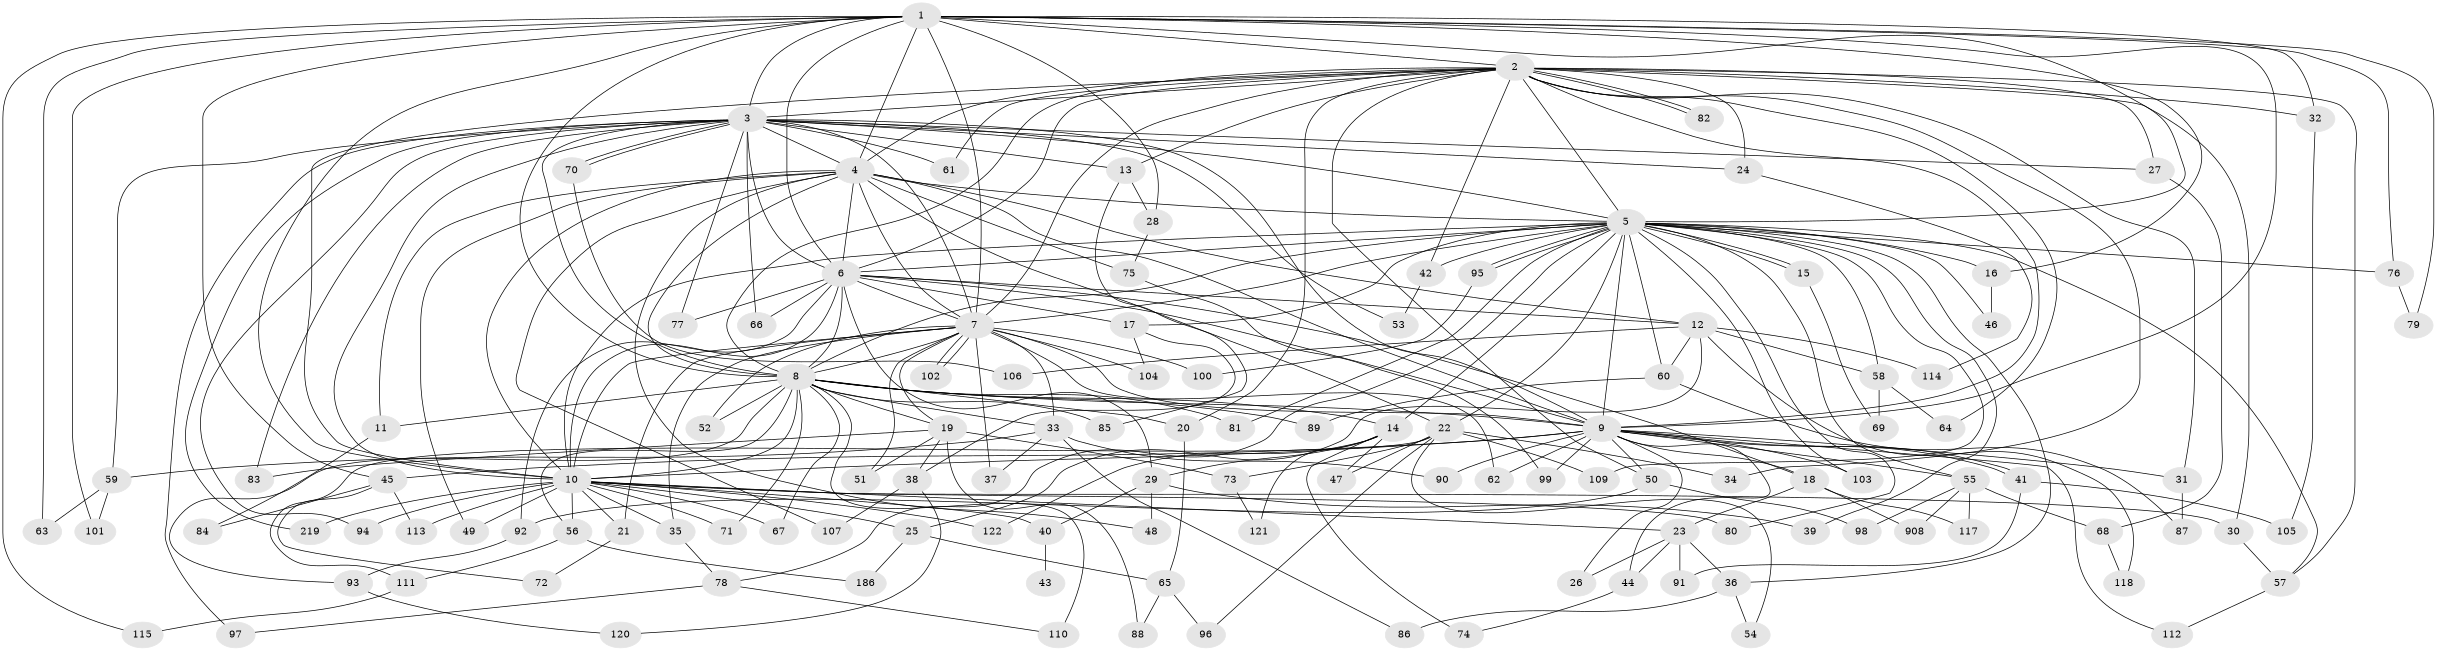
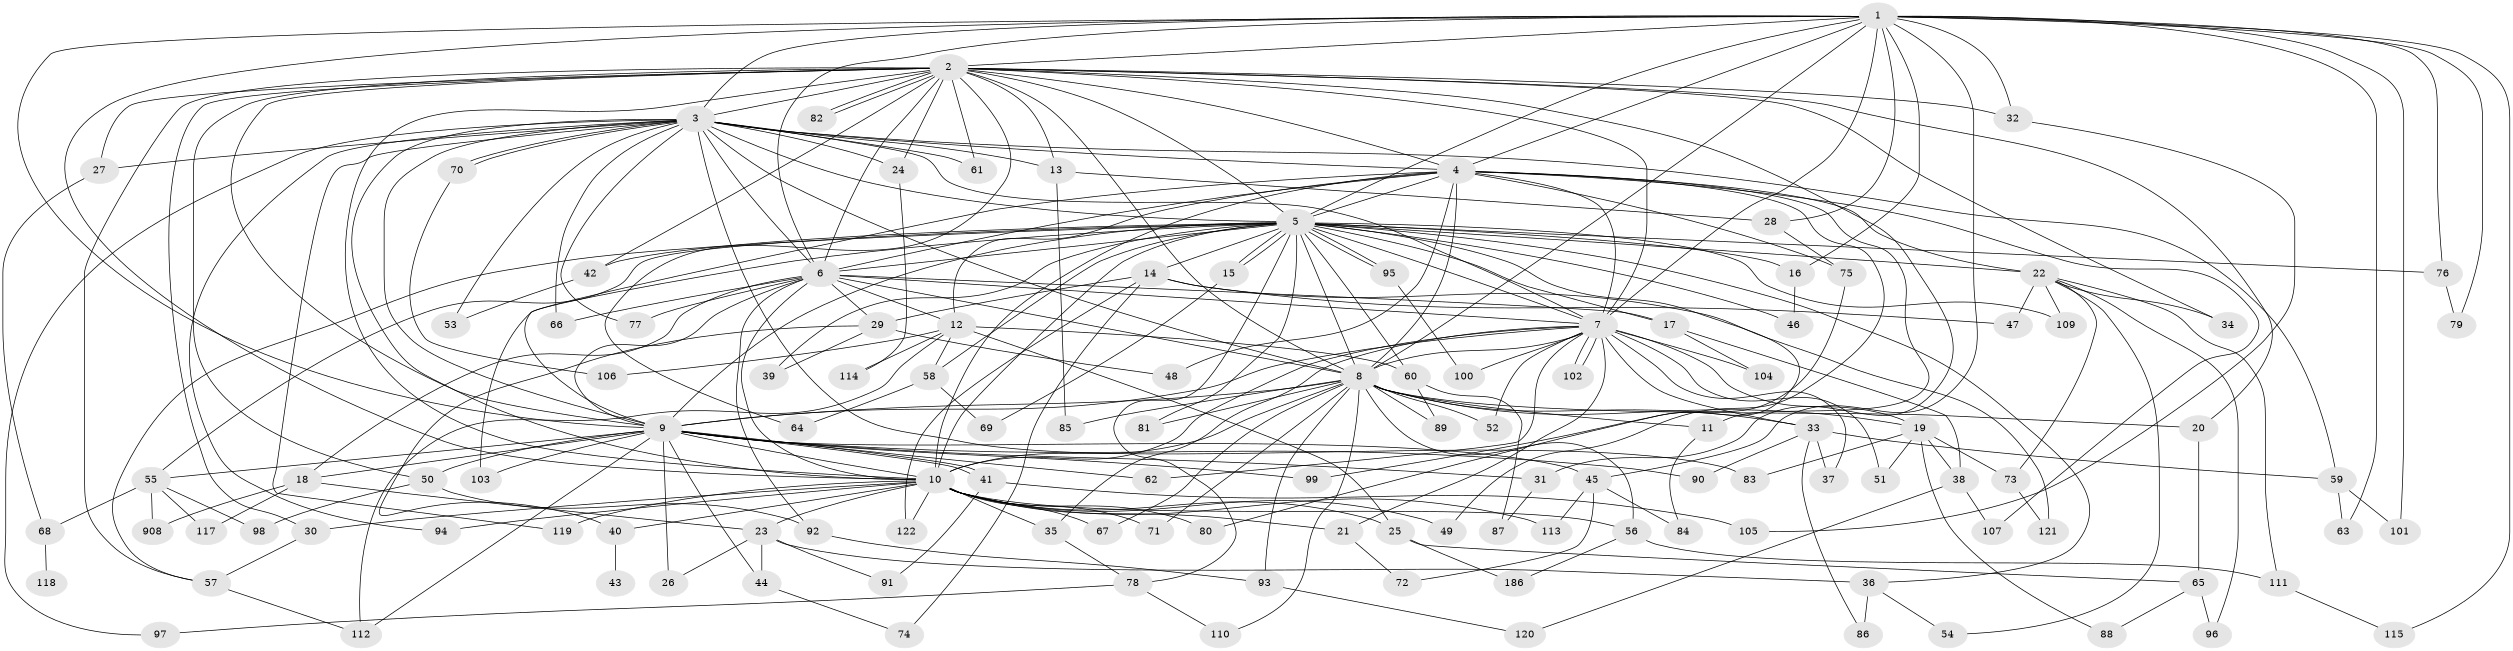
(1096, 398) -> none
(2005, 452) -> (652, 414)
(310, 532) -> (563, 532)
